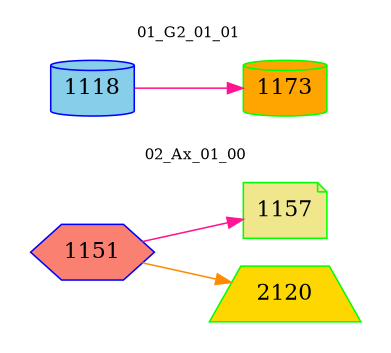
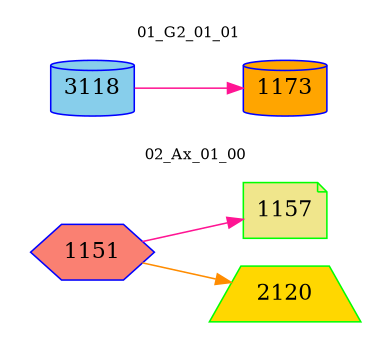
(92, 88) -> (92, 88)
(285, 88) -> (285, 88)
